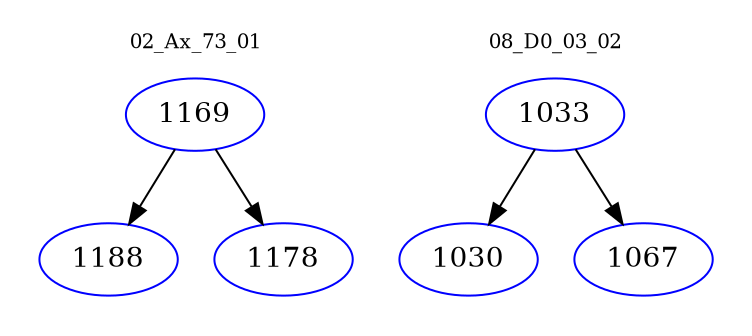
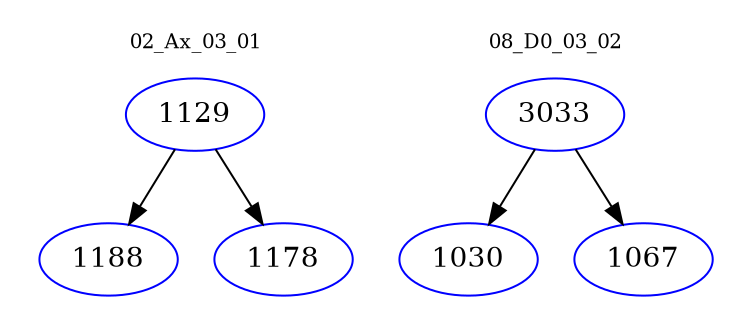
(196, 43) -> (196, 43)
(195, 115) -> (195, 115)
(555, 115) -> (555, 115)
